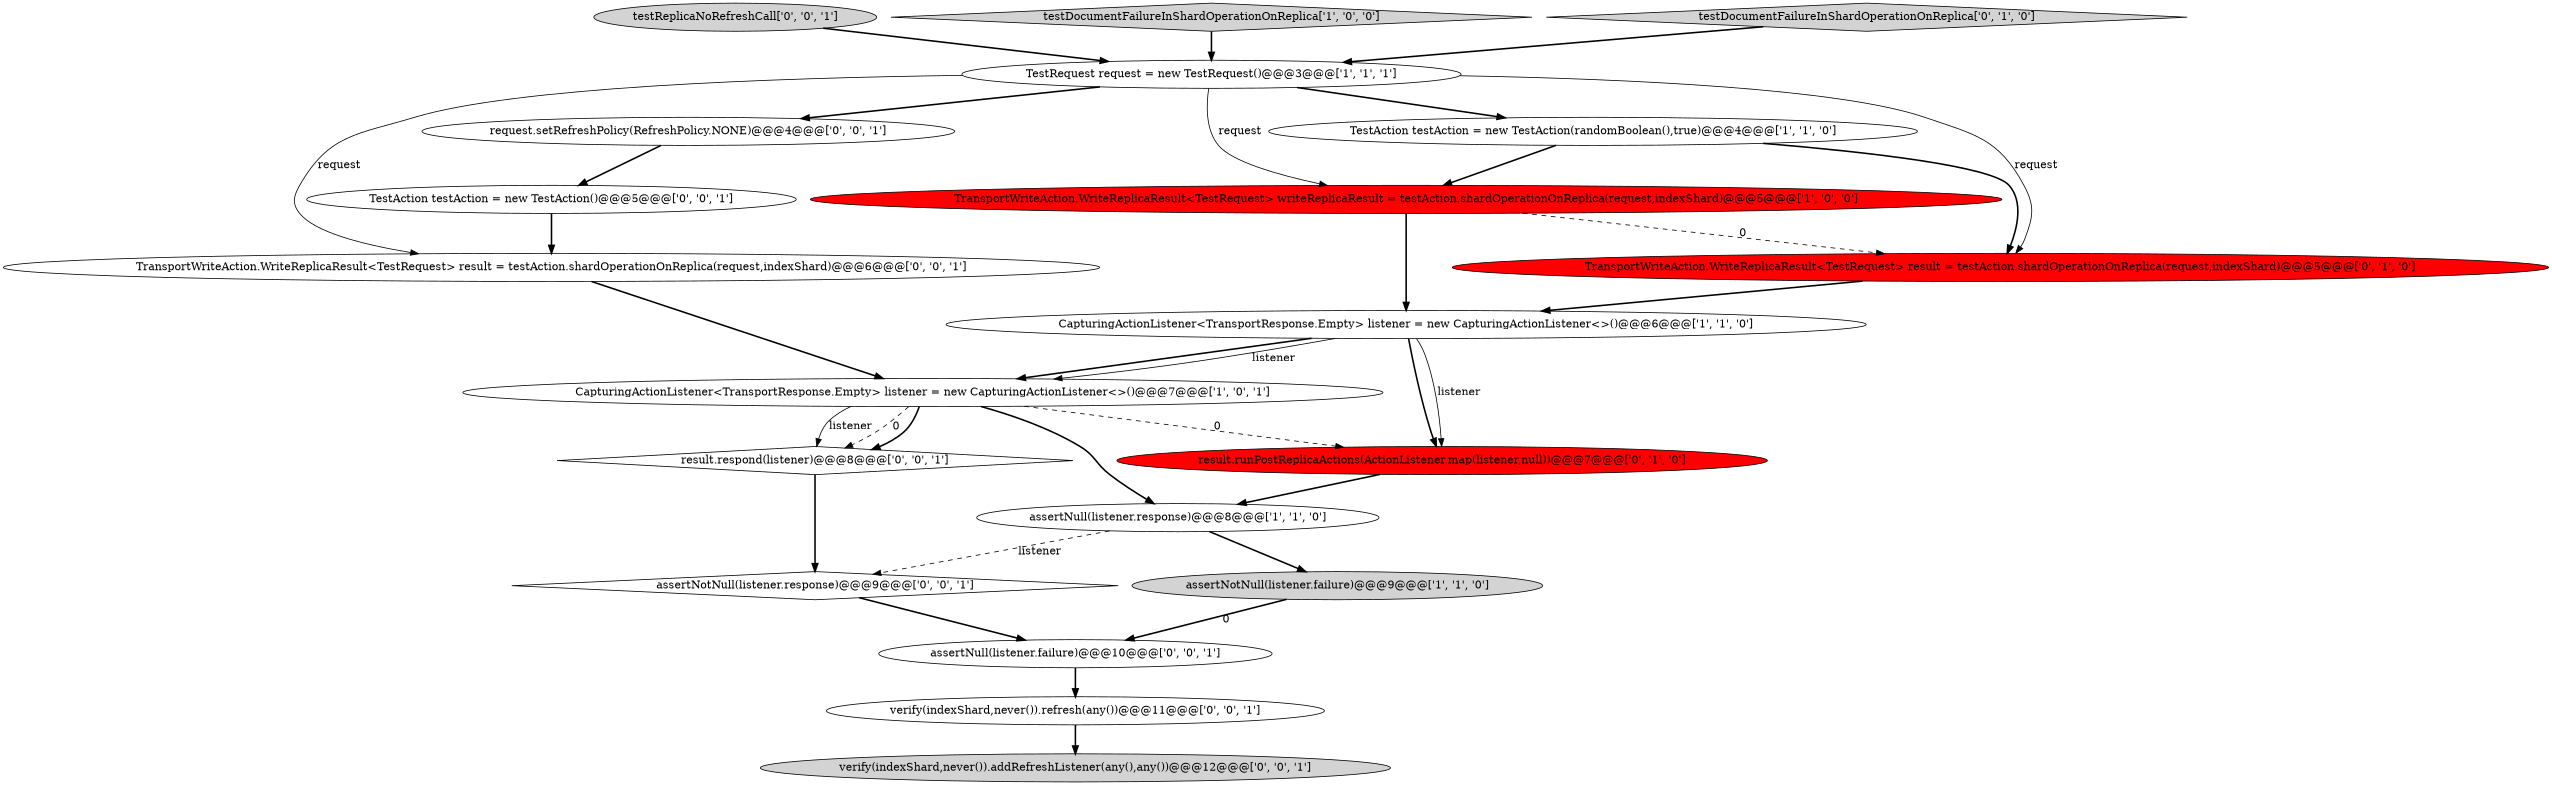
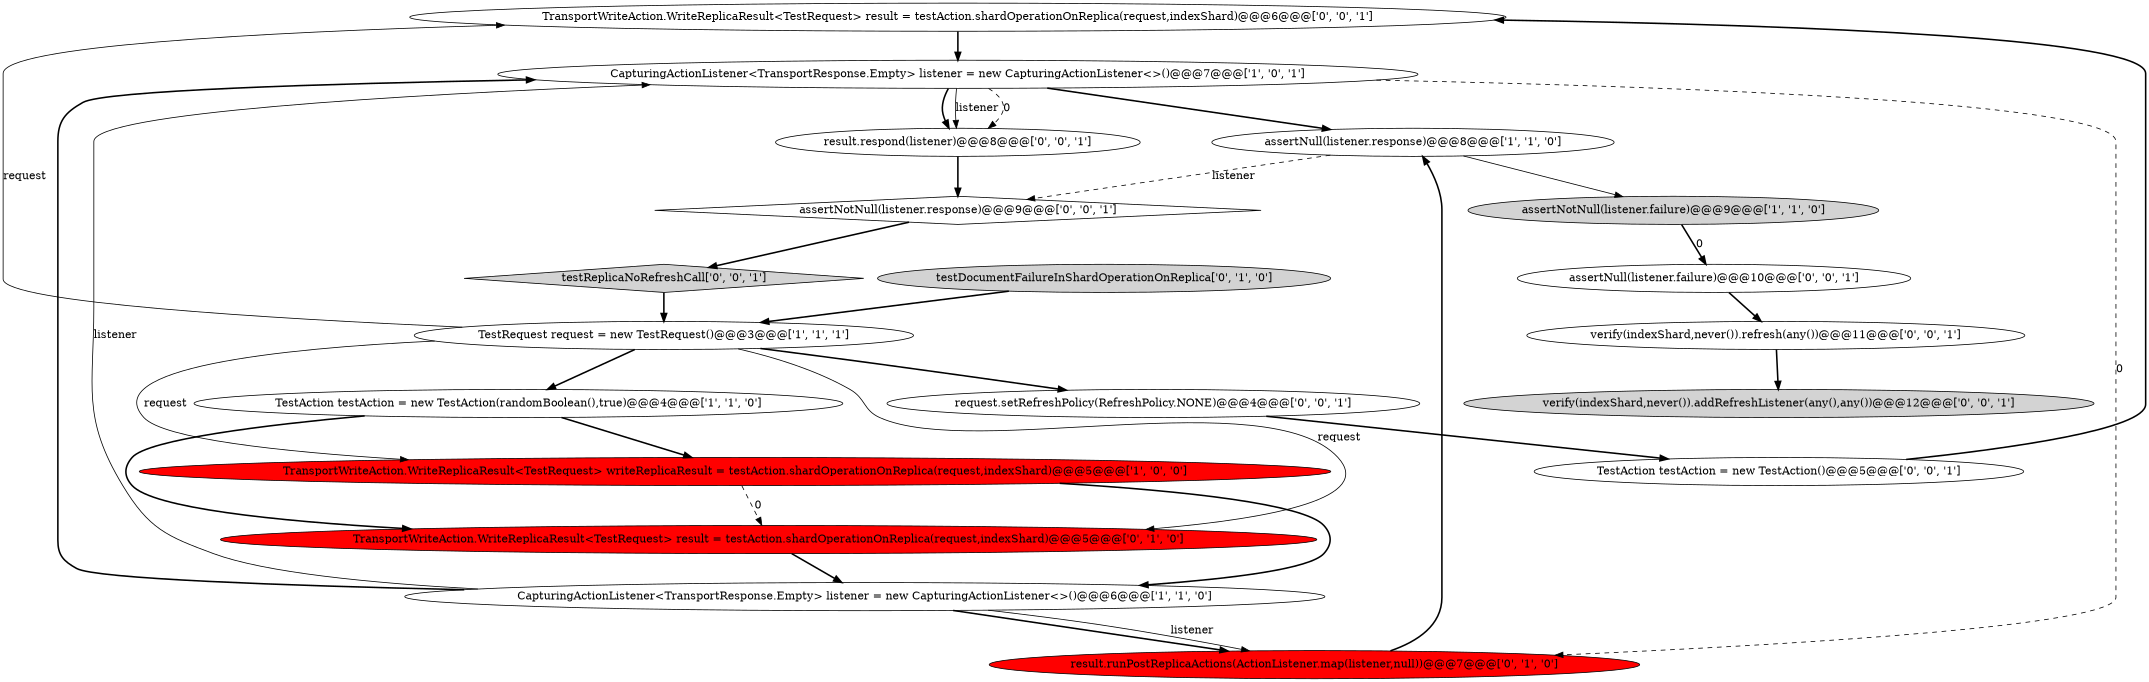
(735, 17) -> (664, 278)
(1211, 17) -> none
(1867, 17) -> (1104, 278)
(815, 461) -> (958, 142)
(1254, 550) -> (1539, 175)
(938, 618) -> (813, 244)
